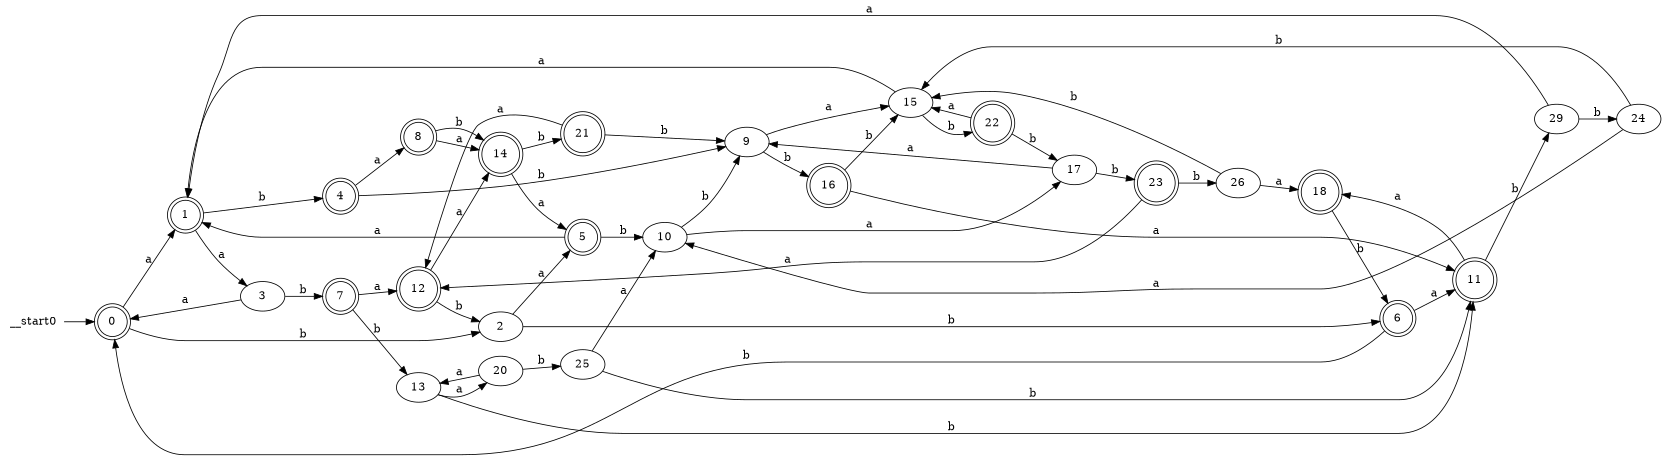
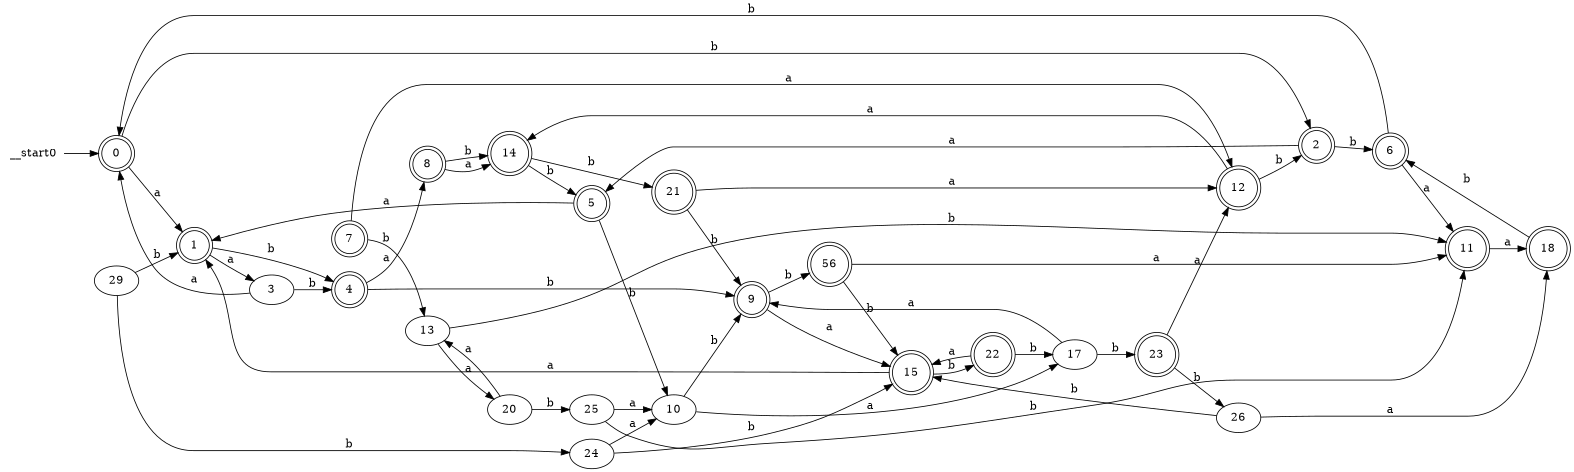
(870, 9) -> (158, 255)
(911, 103) -> (911, 373)
(747, 142) -> (752, 300)
(829, 186) -> (830, 264)
(542, 203) -> (551, 171)
(1511, 209) -> none
(300, 296) -> (309, 290)
(501, 327) -> (1317, 145)
